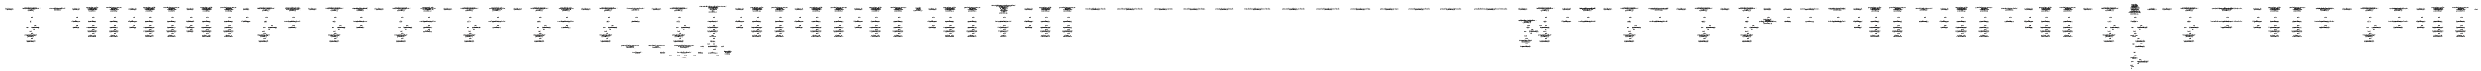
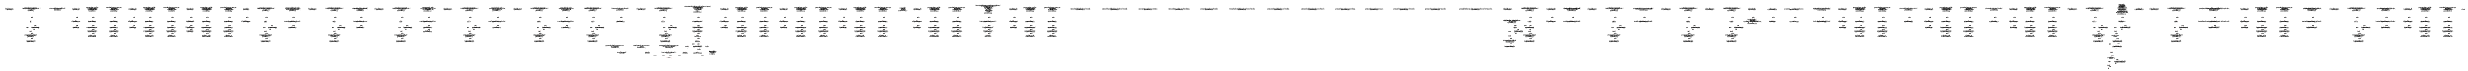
(586, 9) -> none
